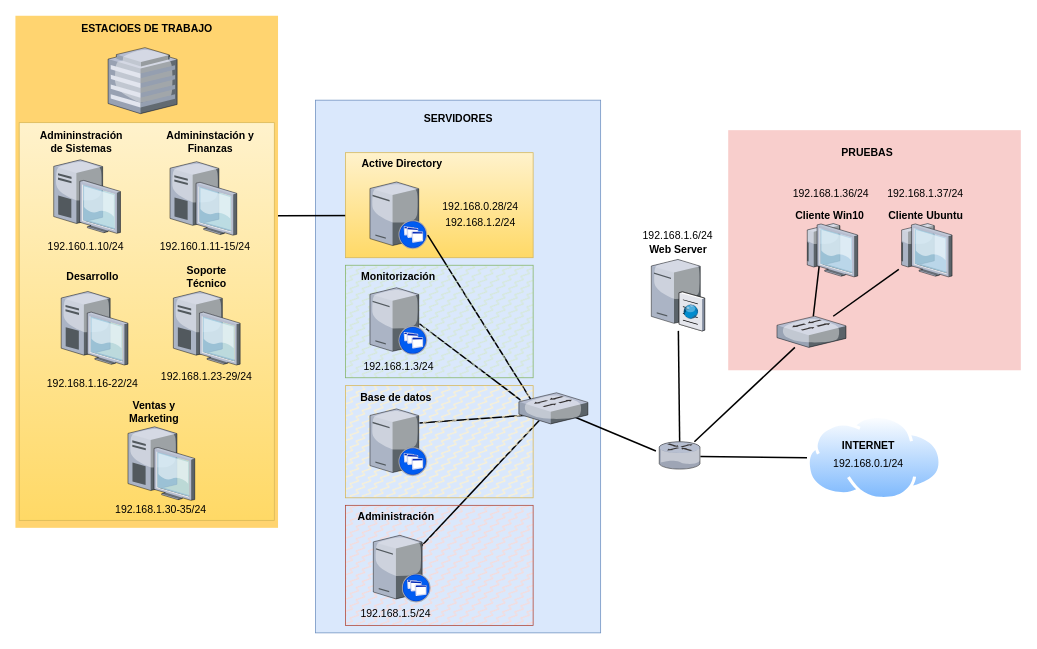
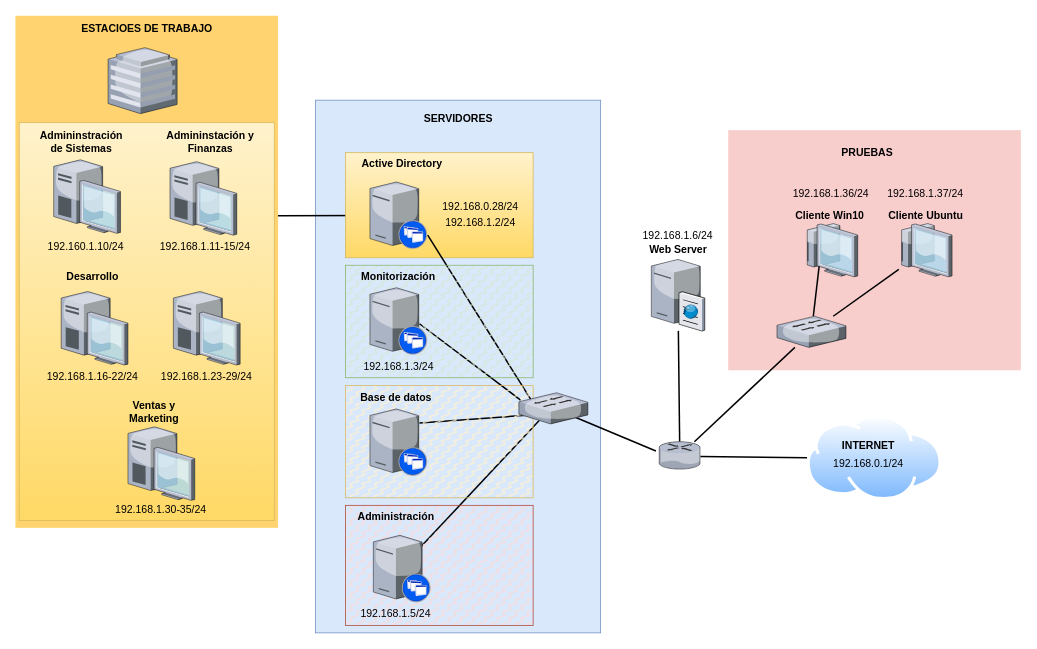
(205, 246) -> (205, 246)
(206, 276) -> none
(93, 384) -> (93, 376)
